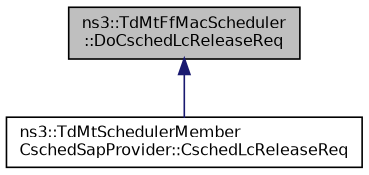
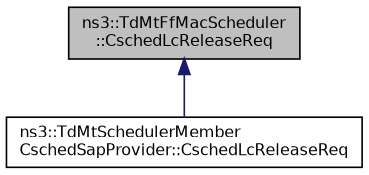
(184, 33) -> (184, 33)
